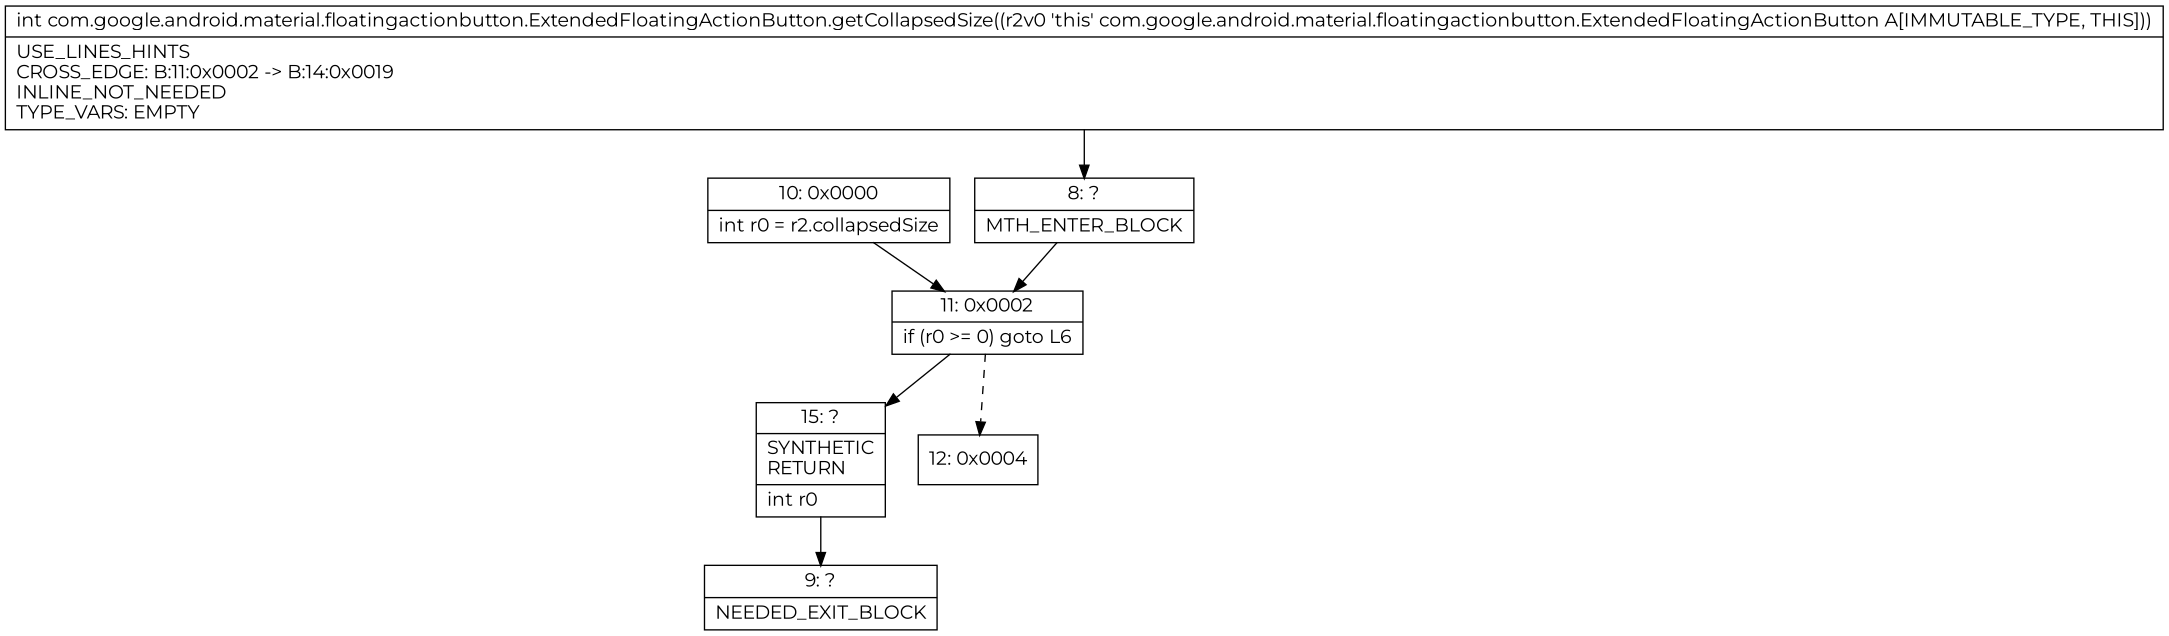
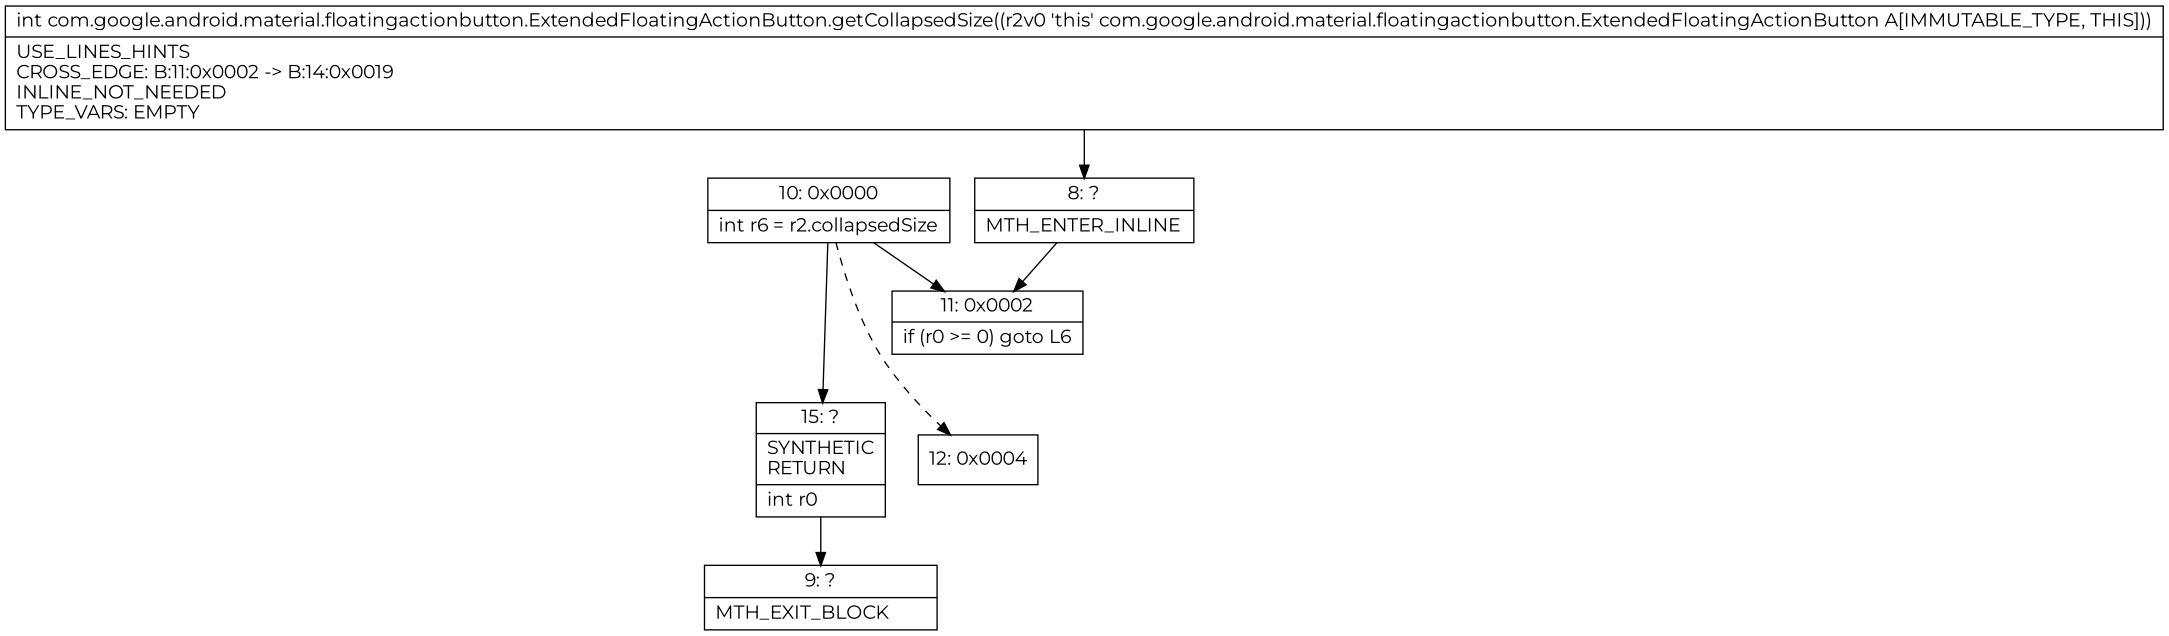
(829, 226) -> (828, 226)
(1084, 226) -> (1083, 226)
(924, 376) -> (825, 316)
(983, 388) -> (873, 343)
(821, 613) -> (803, 613)
